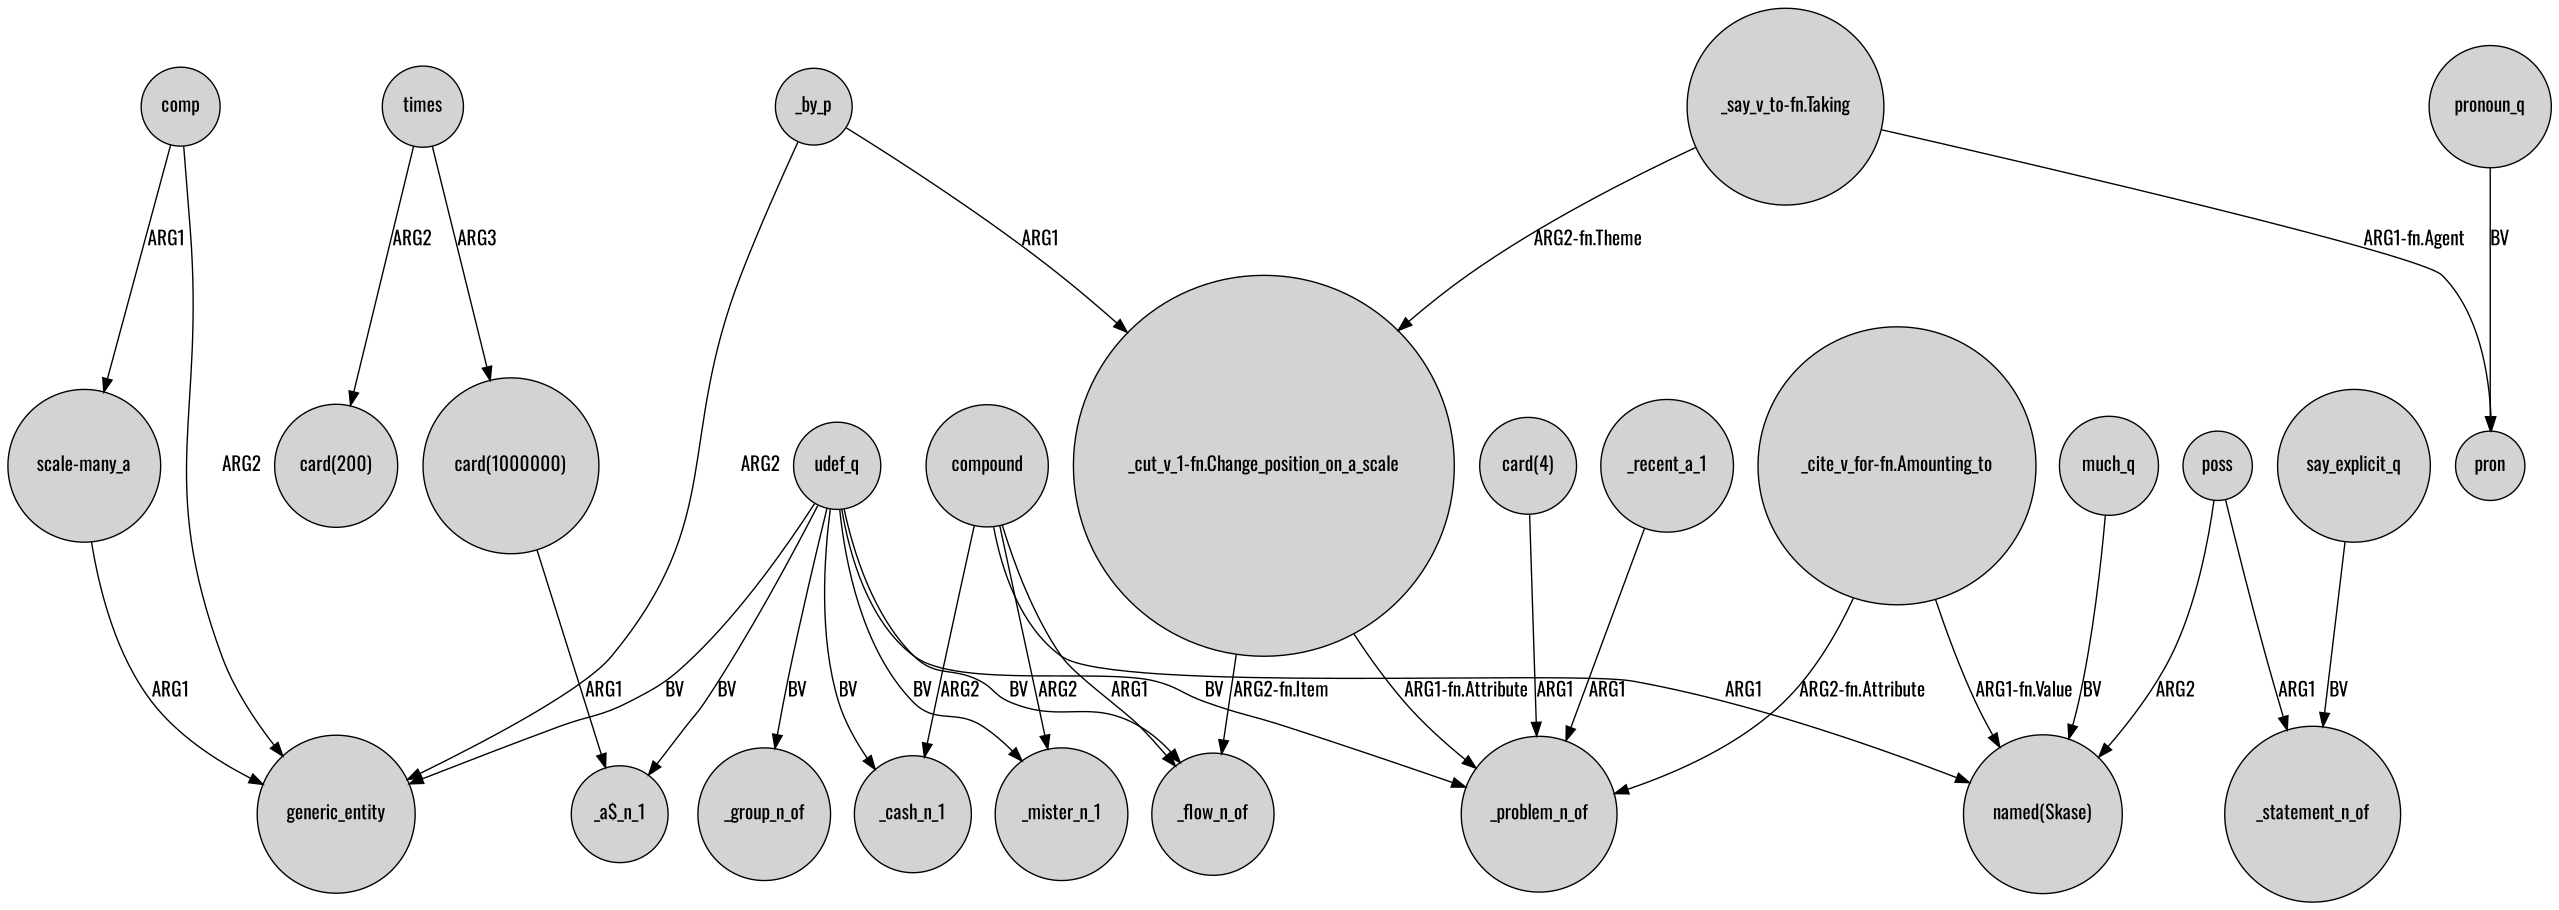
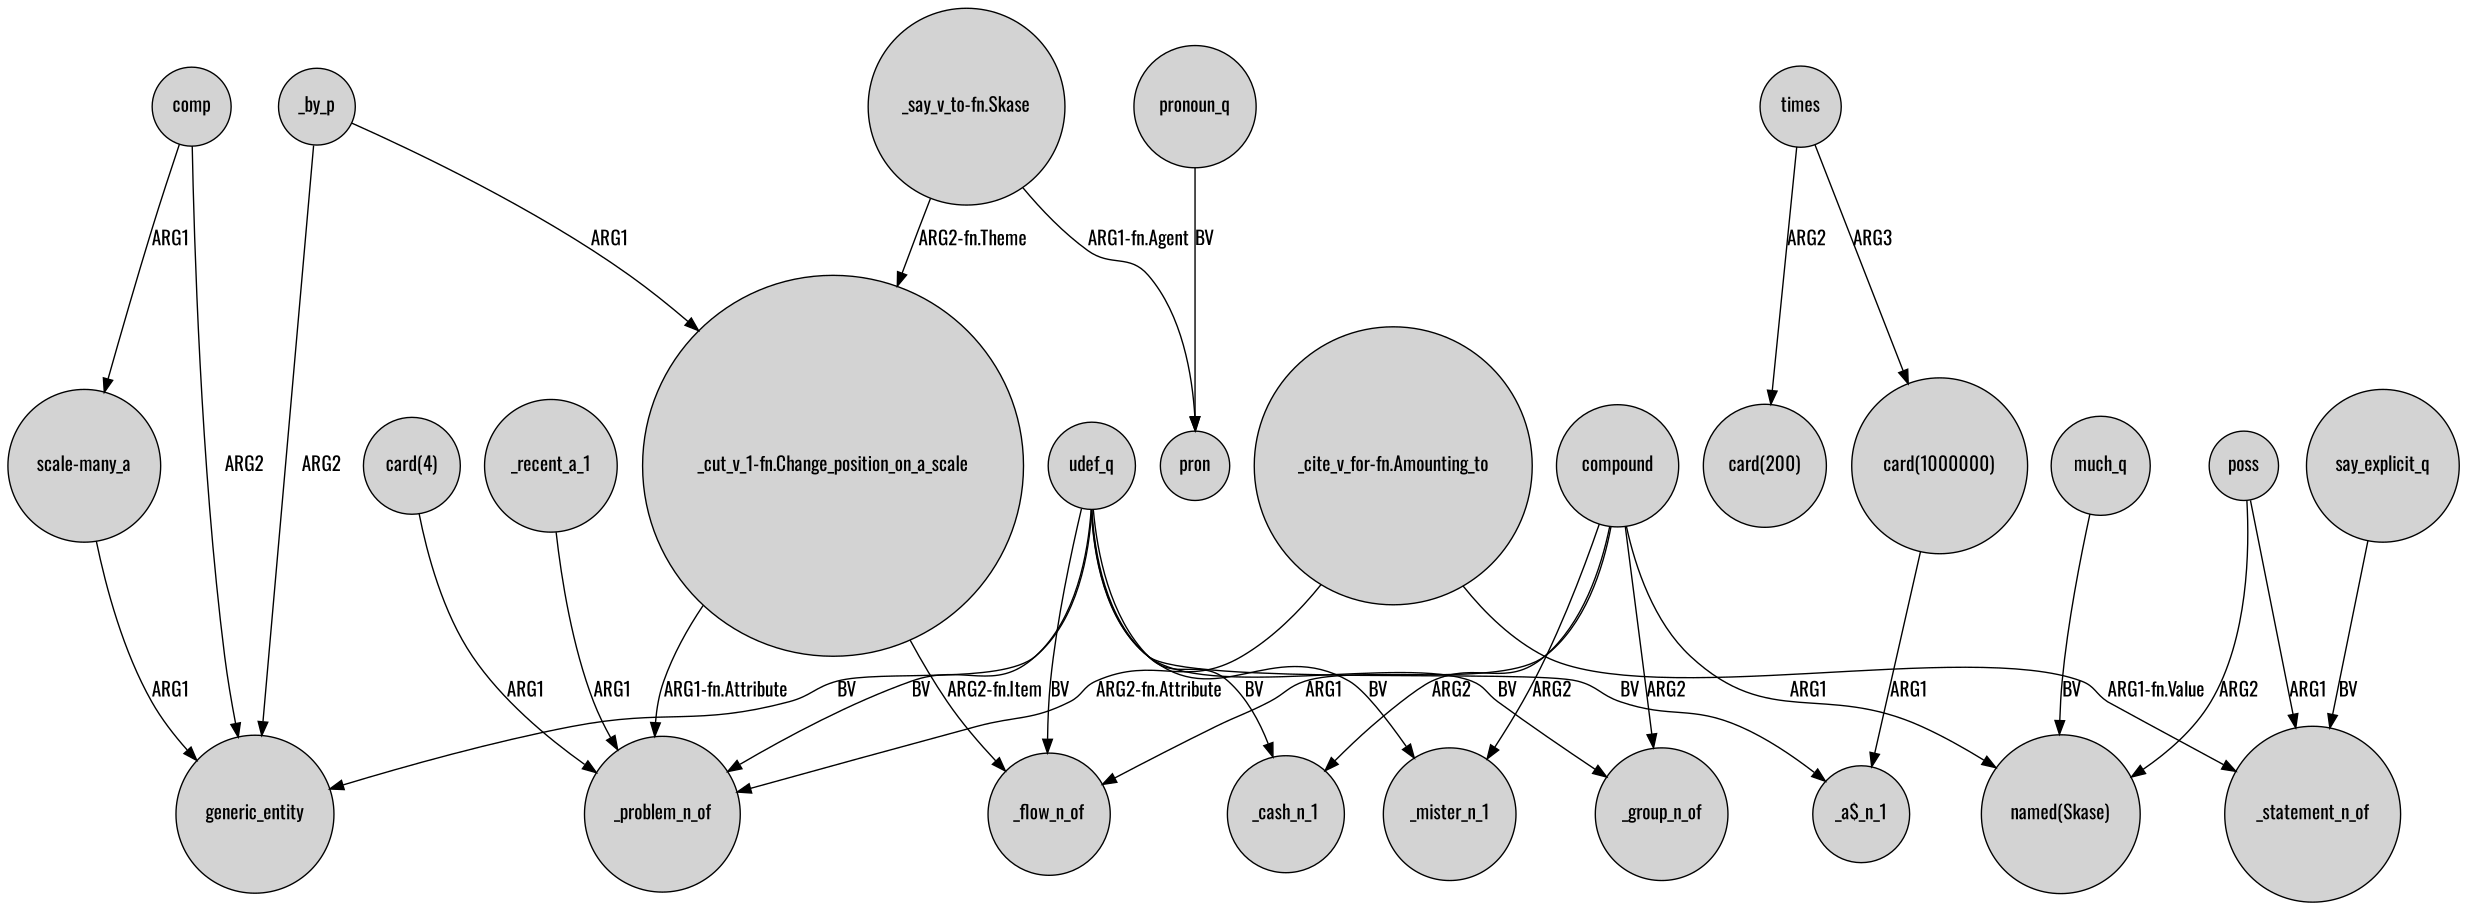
(1785, 107) -> (967, 107)
none -> (1639, 630)
(1961, 669) -> (1841, 672)
